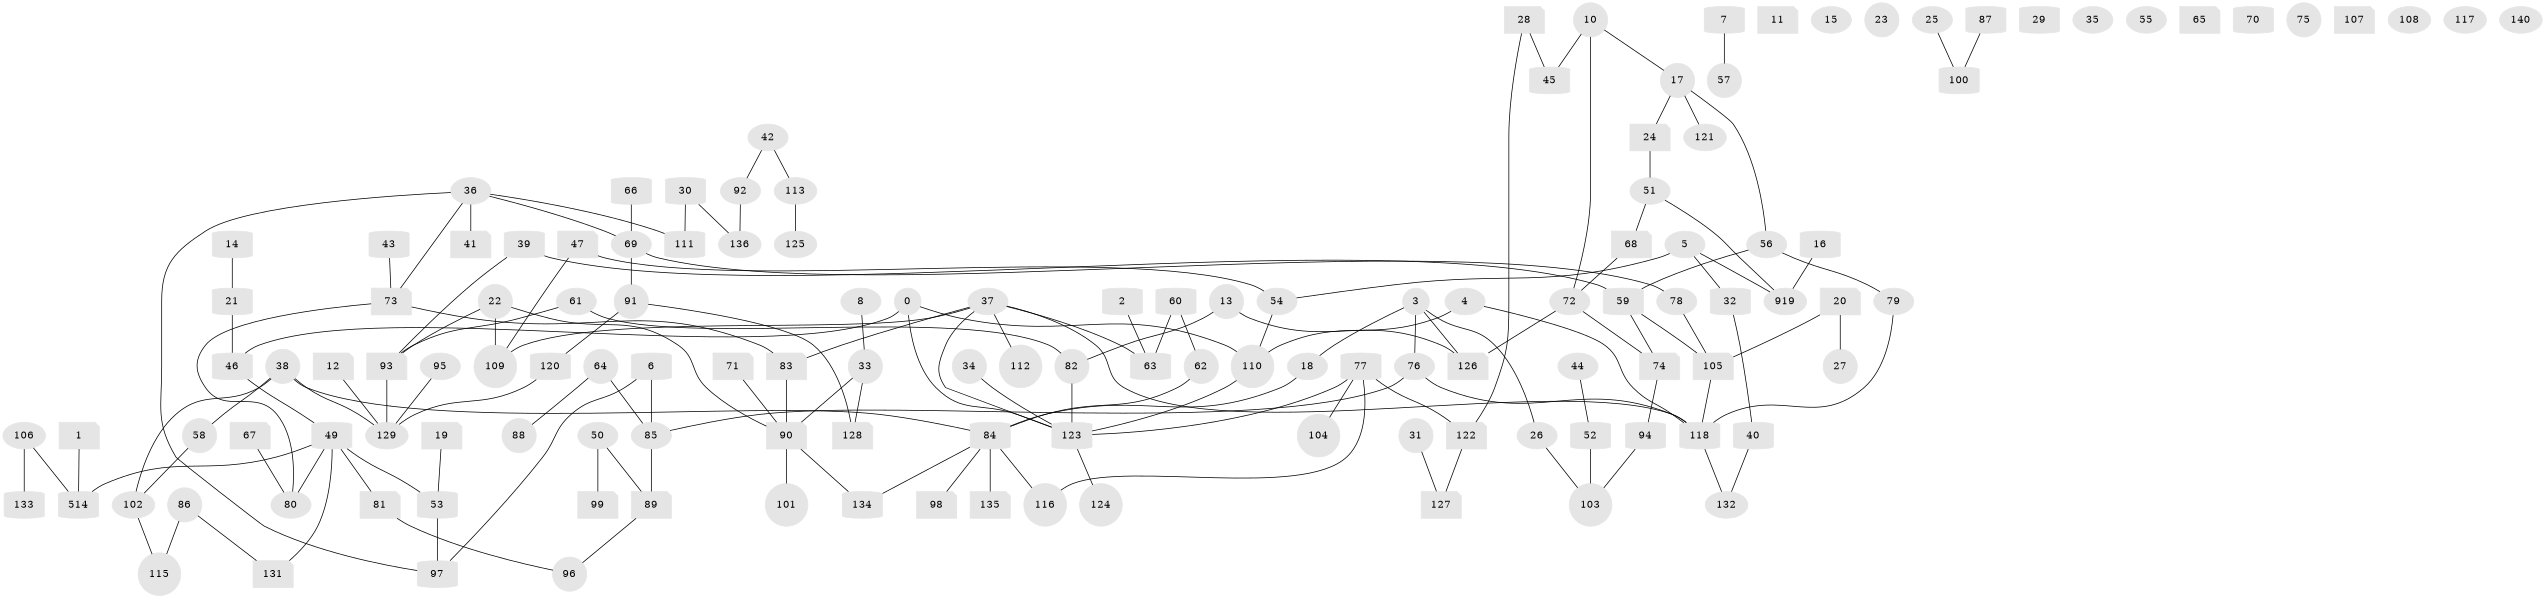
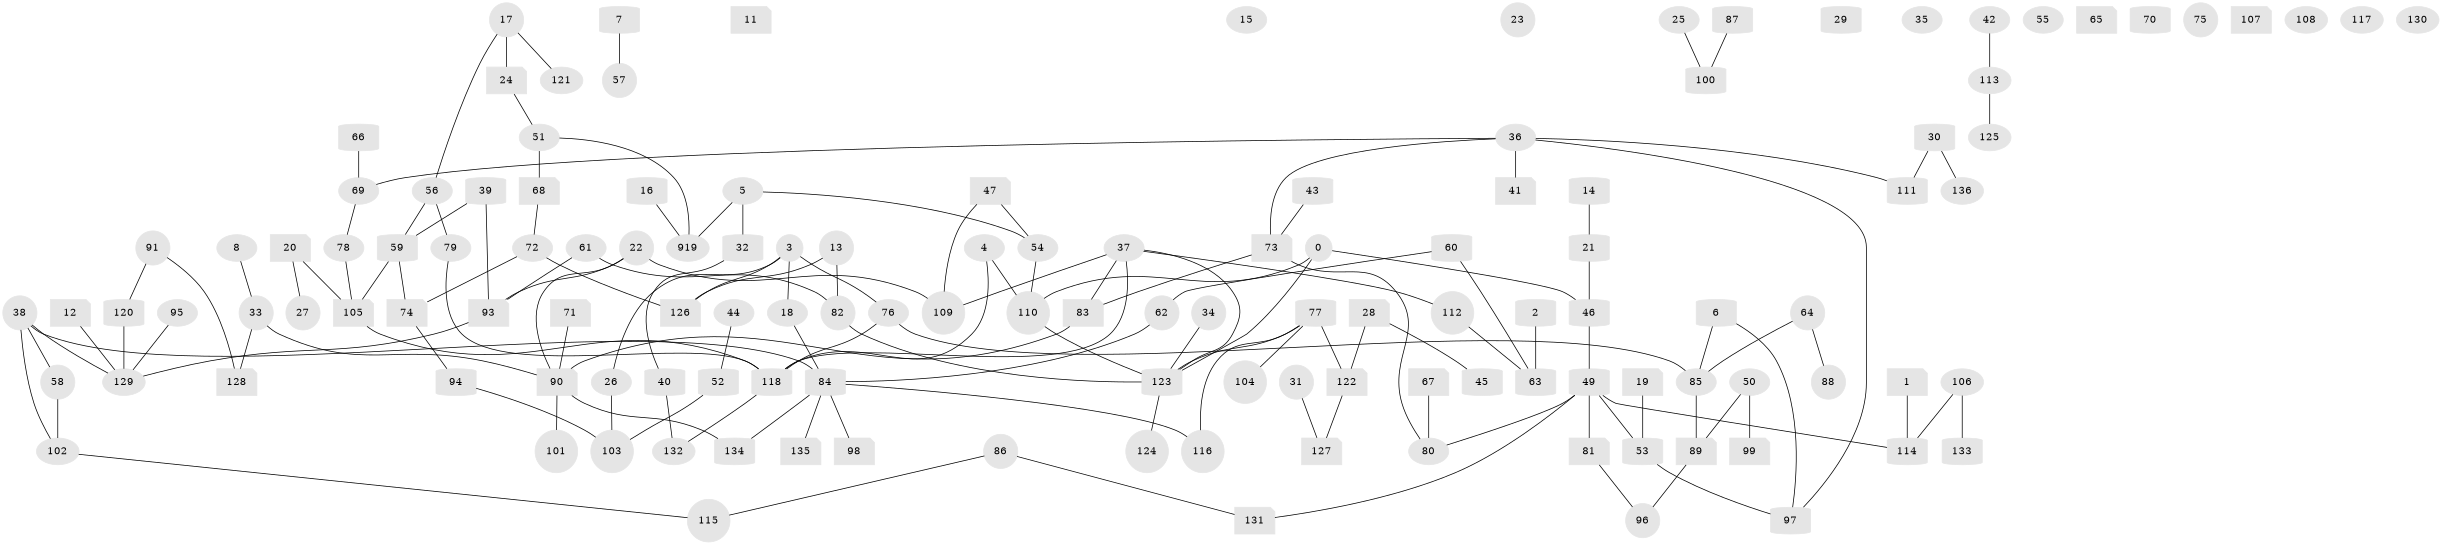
(1591, 20) -> none
(2521, 20) -> (2418, 20)
(741, 191) -> none
(631, 274) -> none
(1085, 330) -> (1495, 348)
(78, 505) -> (1907, 451)
